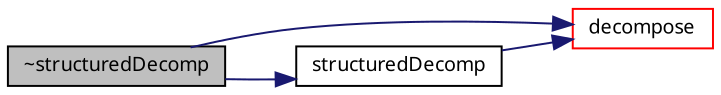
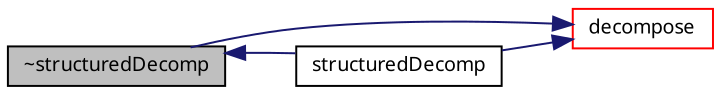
(250, 79) -> (270, 53)
